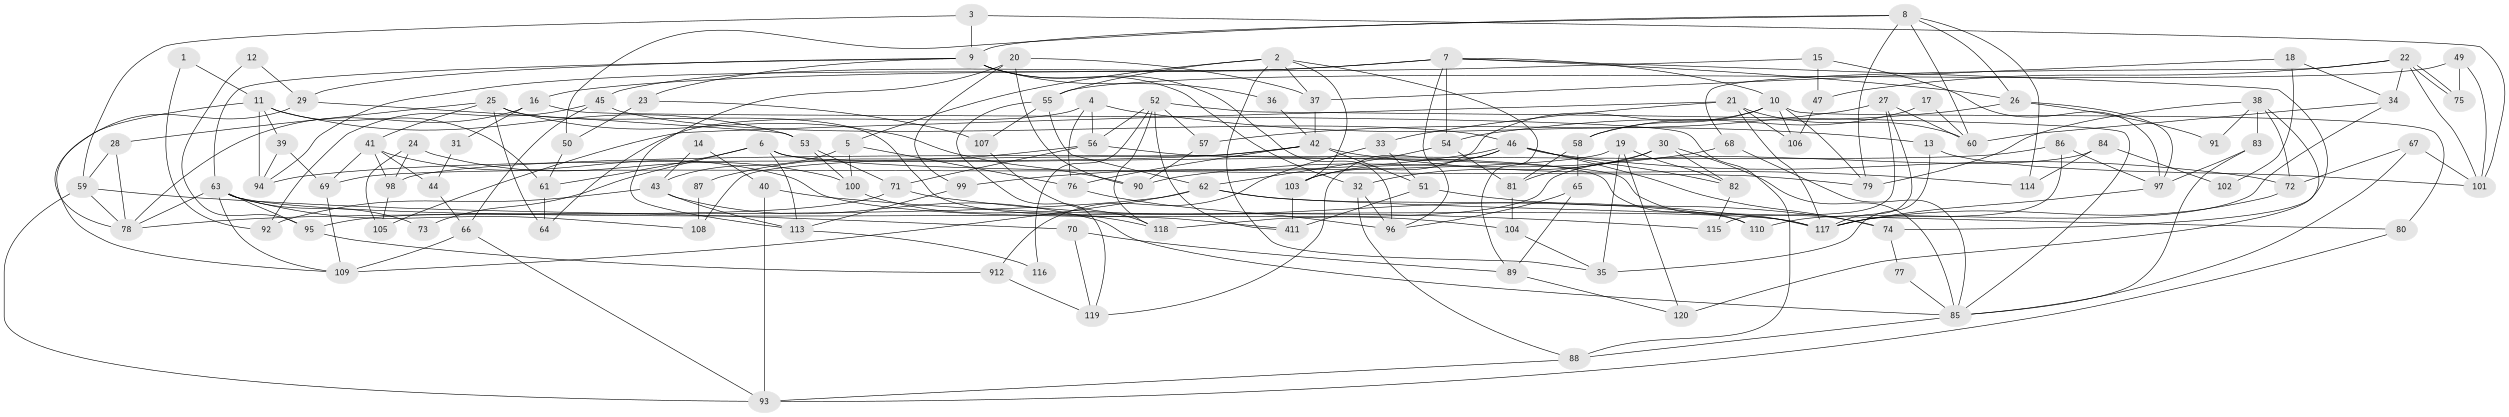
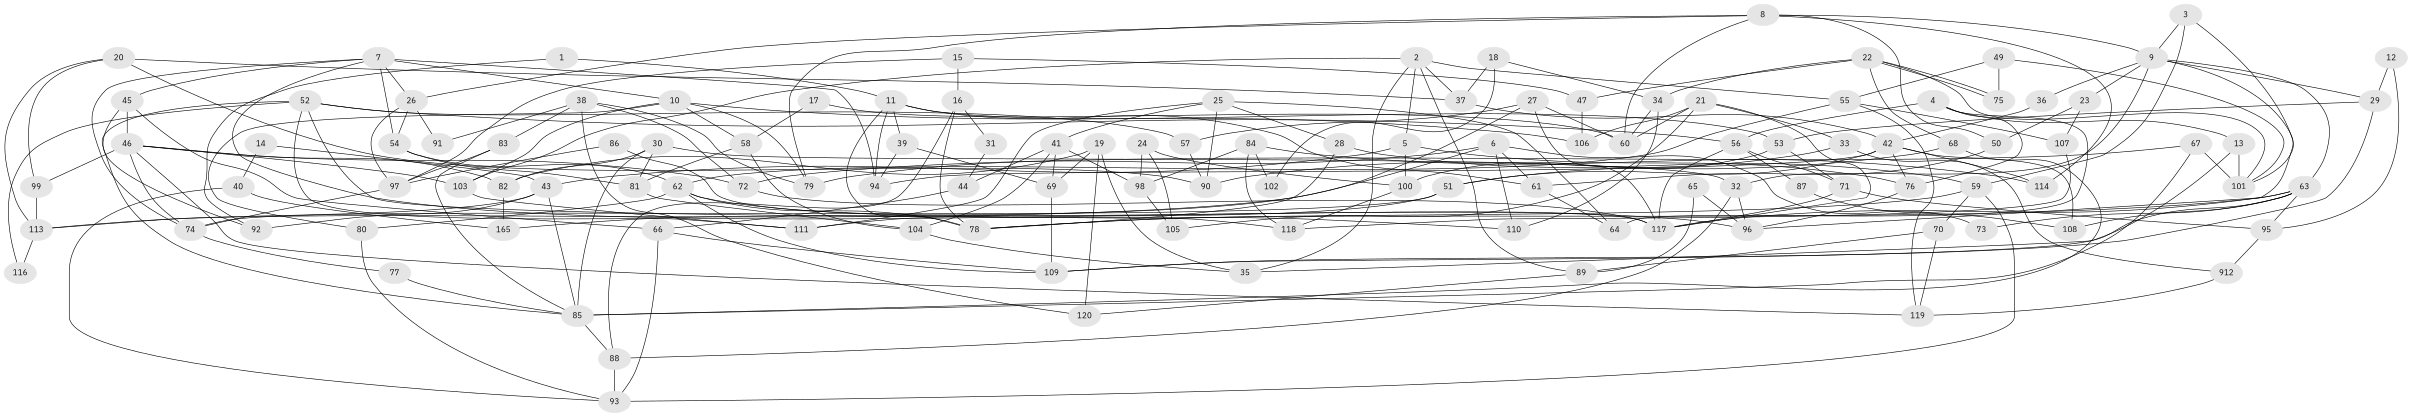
(1511, 158) -> (1196, 165)
(1578, 165) -> (780, 192)
(1990, 205) -> (292, 207)
(1292, 230) -> (801, 230)
(1714, 230) -> (503, 230)
